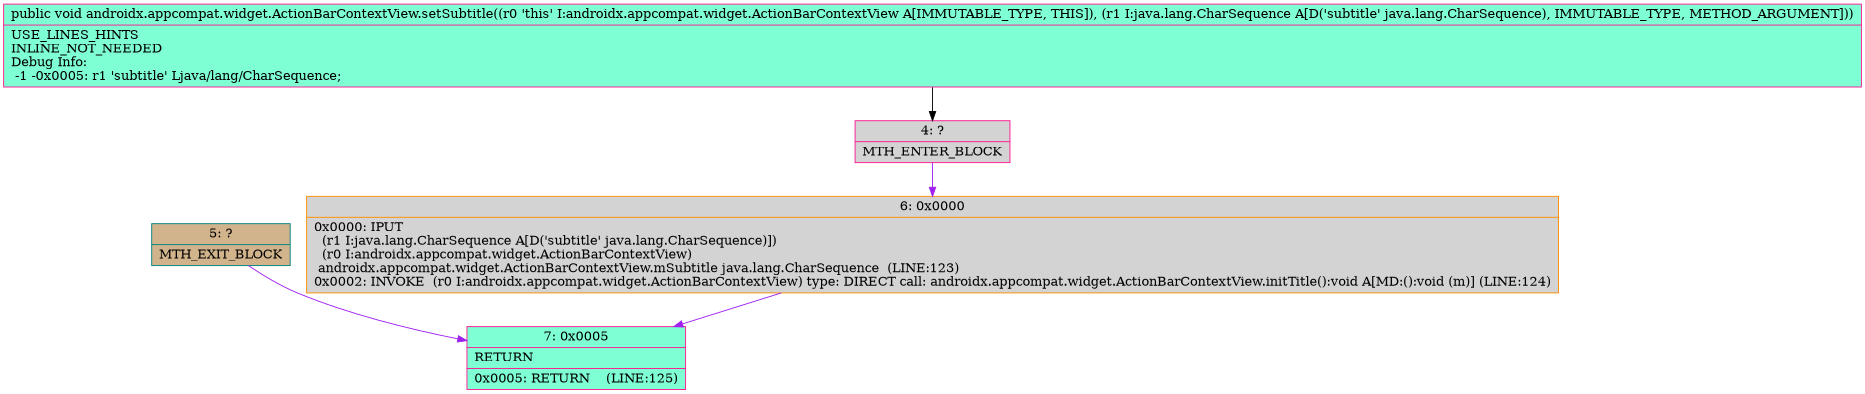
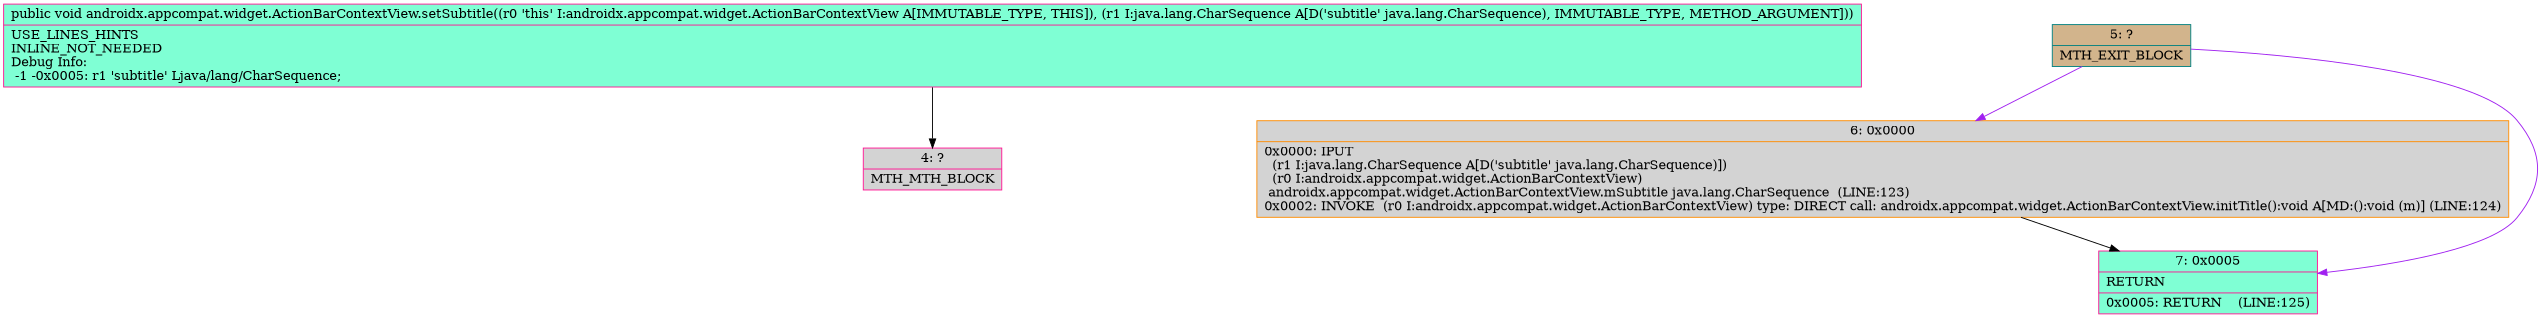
(933, 152) -> (933, 179)
(933, 175) -> (2033, 91)
(732, 308) -> (2066, 233)
